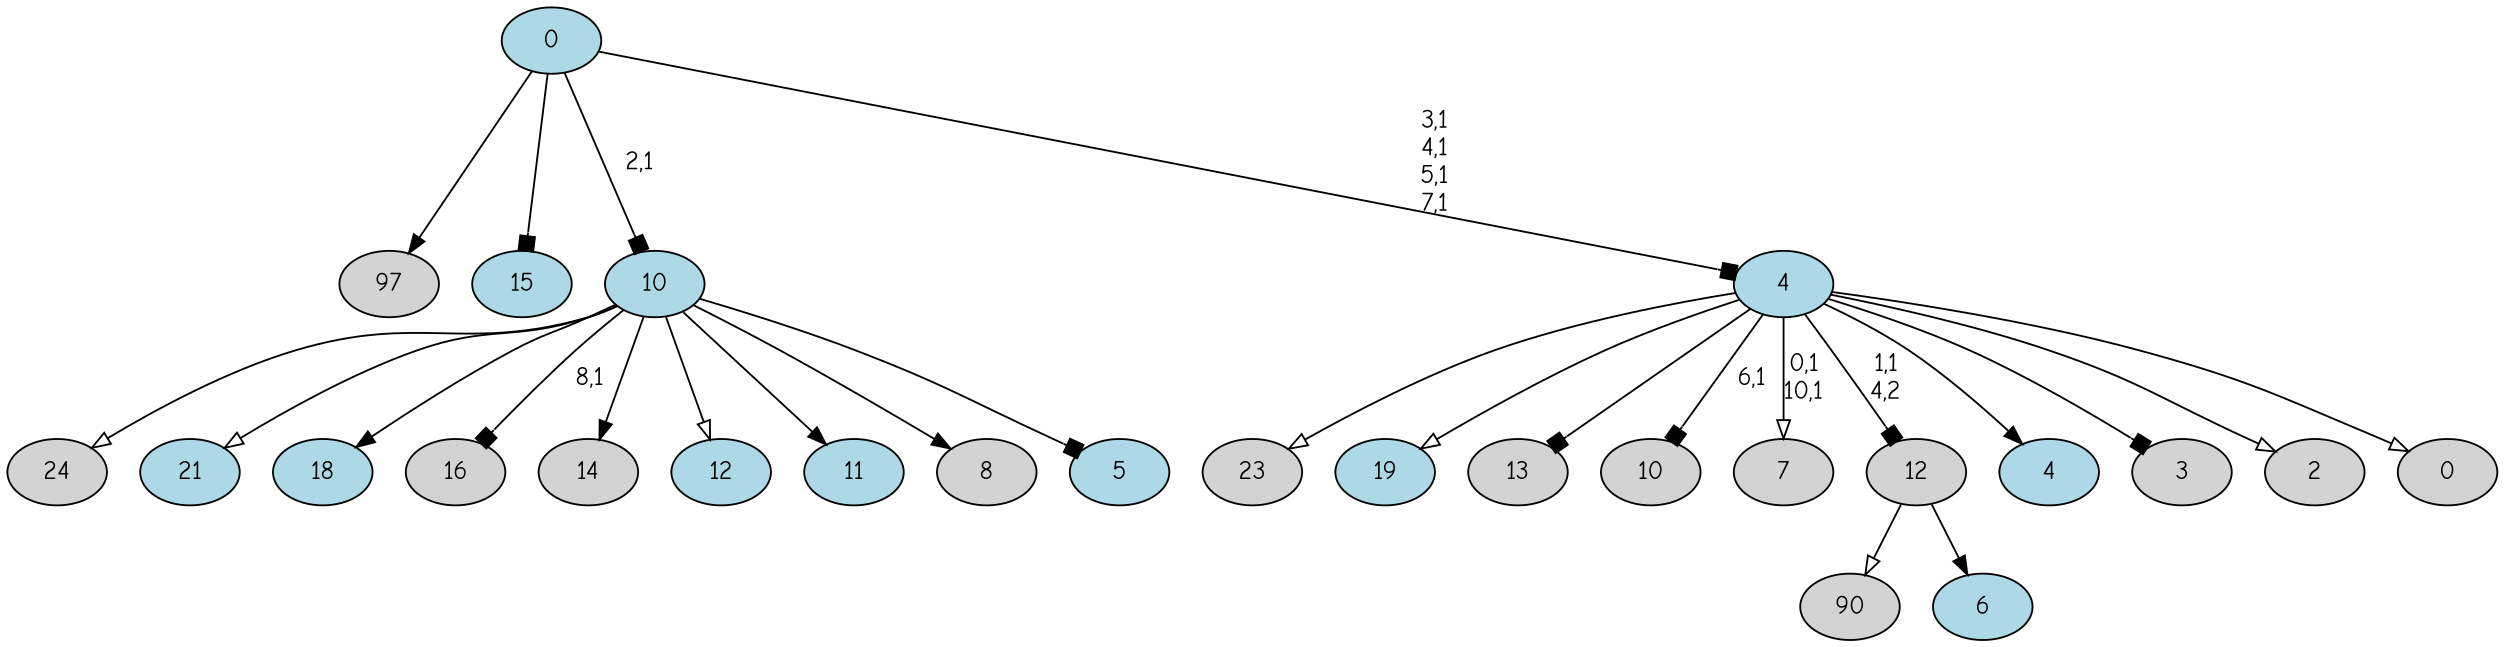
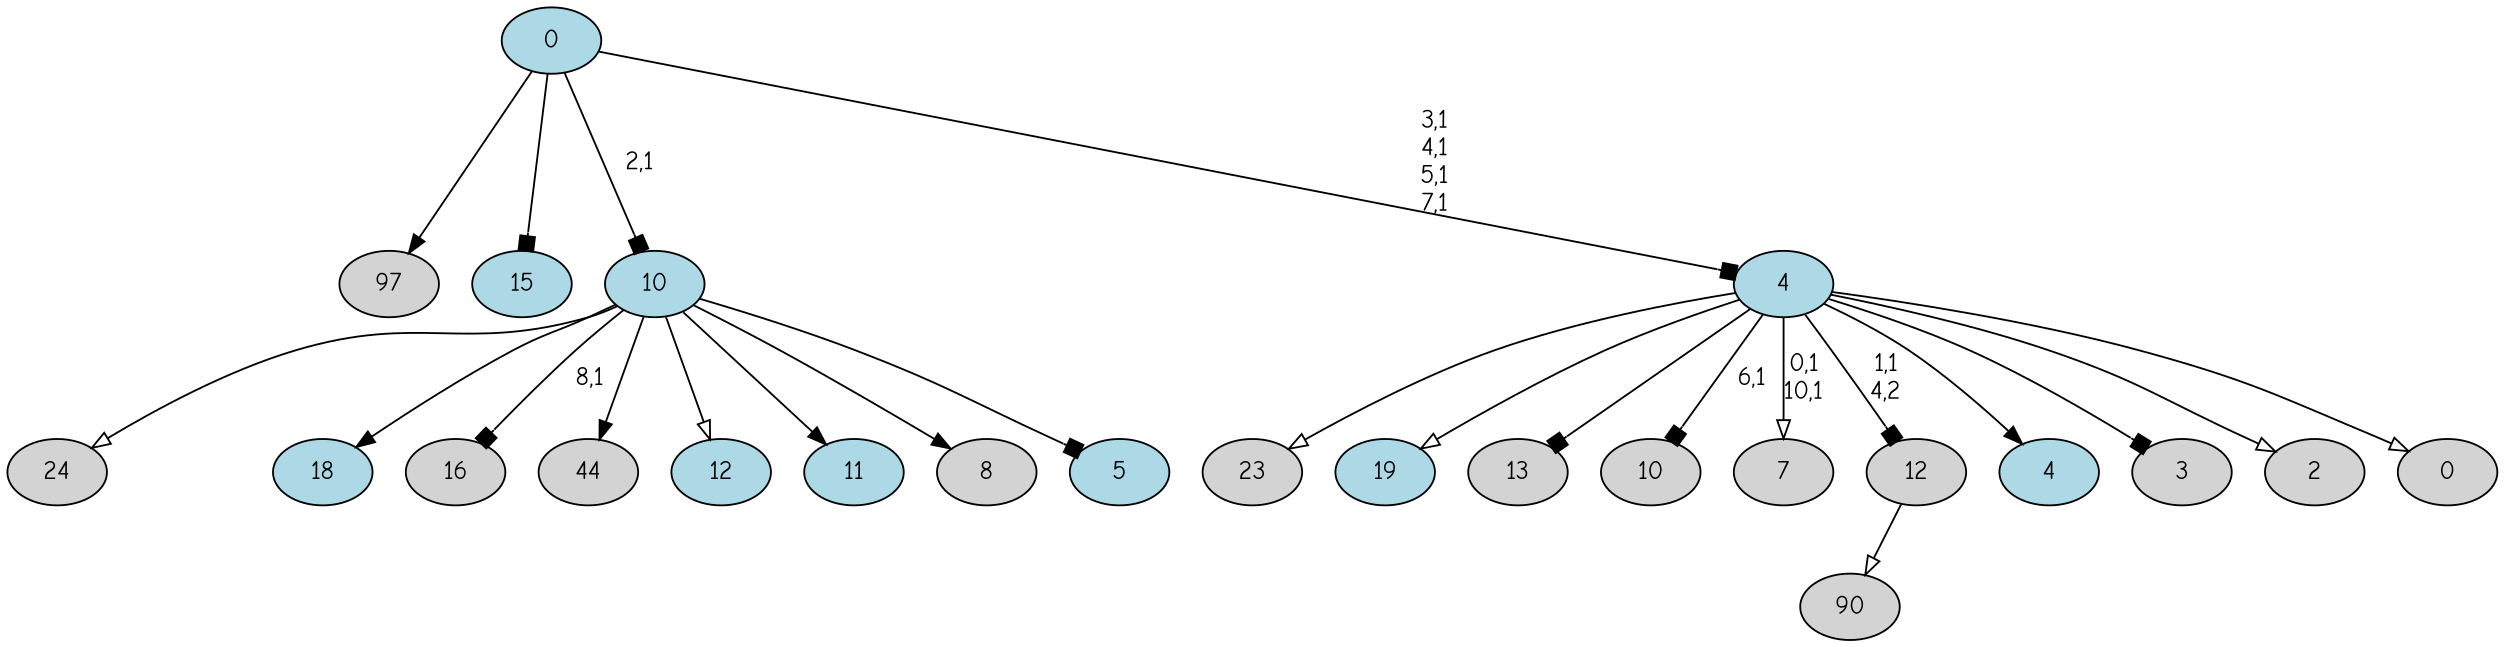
(190, 472) -> none
(588, 472) -> (588, 472)
(1983, 607) -> none
